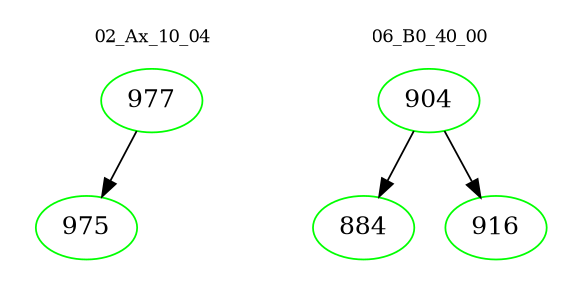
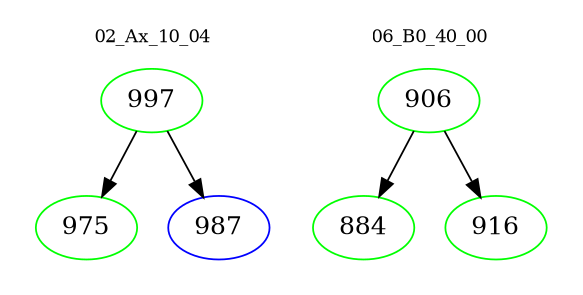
(152, 101) -> (152, 101)
(429, 101) -> (429, 101)
none -> (219, 228)
